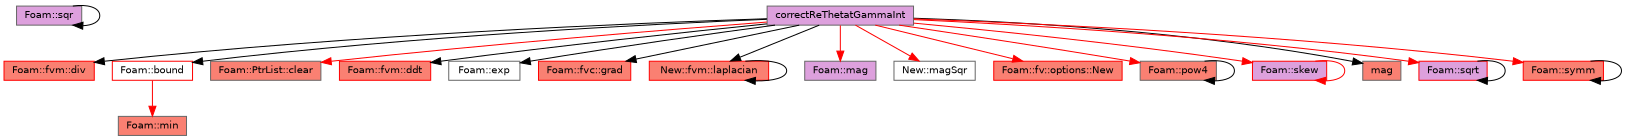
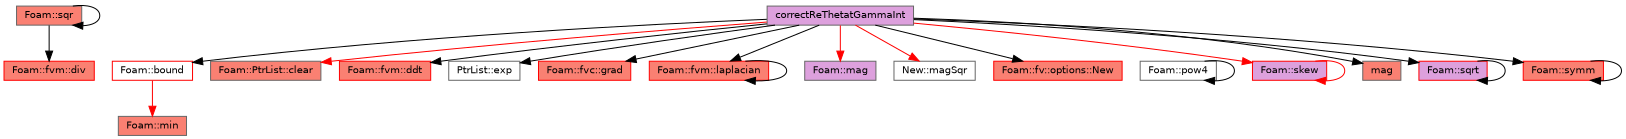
(49, 16) -> (49, 16)
(1162, 35) -> (1162, 35)
(1244, 37) -> (1244, 37)
(336, 41) -> (49, 38)
(944, 42) -> (944, 42)
(1015, 43) -> none
(484, 71) -> (484, 71)
(709, 71) -> (709, 71)
(1178, 71) -> (1178, 71)
